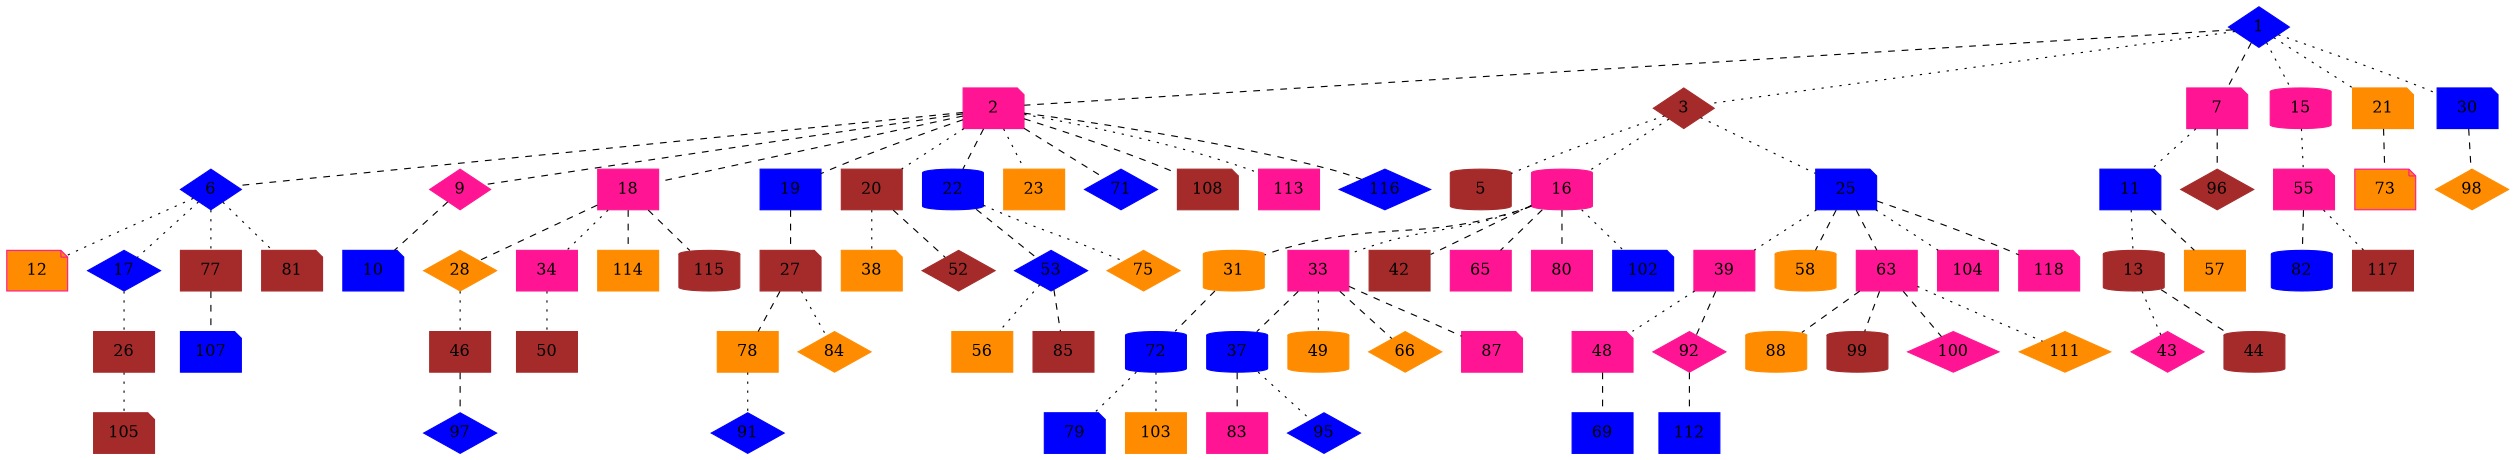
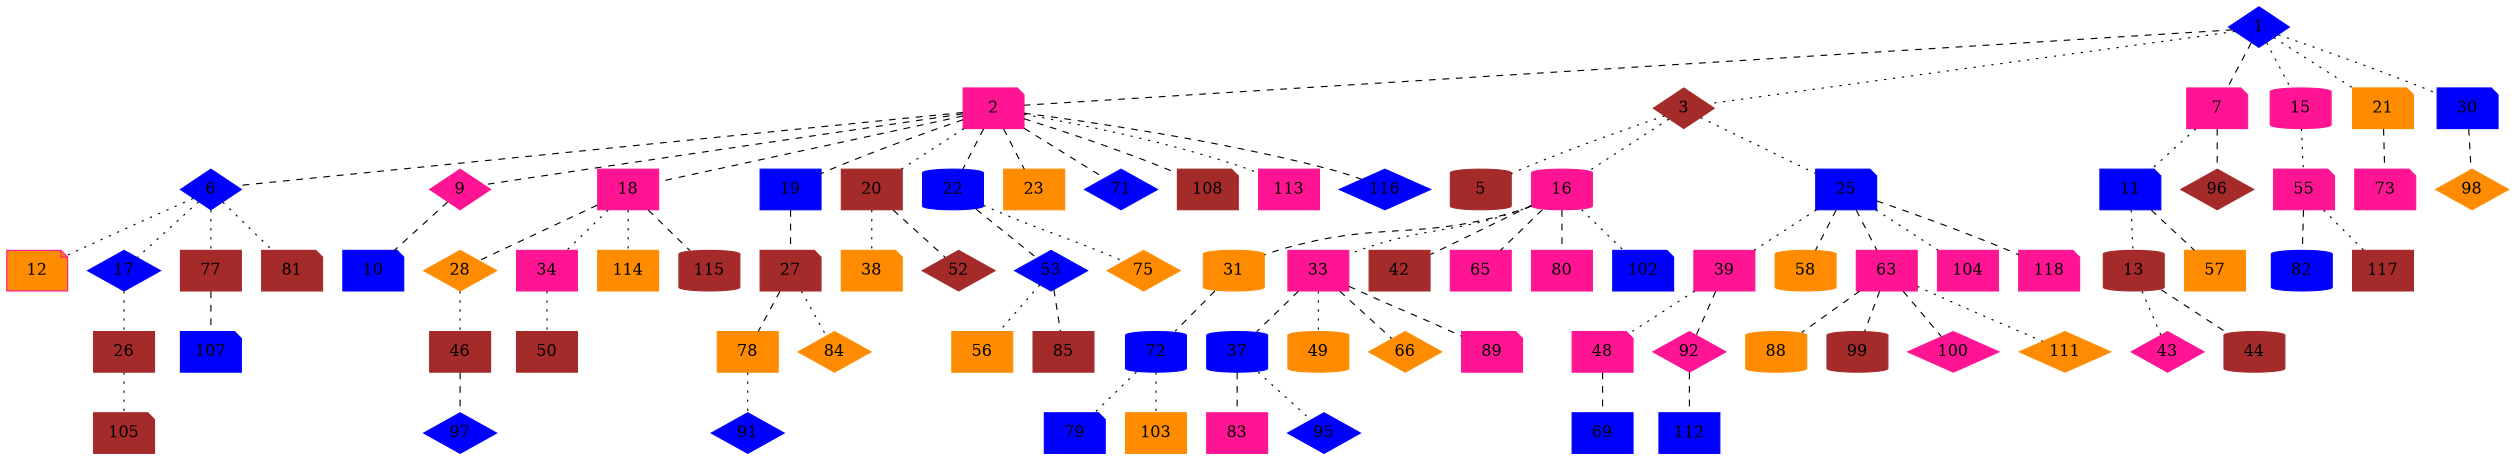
(1014, 149) -> (1014, 149)
(2385, 189) -> (2385, 189)
(628, 230) -> (628, 230)
(1492, 352) -> (1492, 352)
